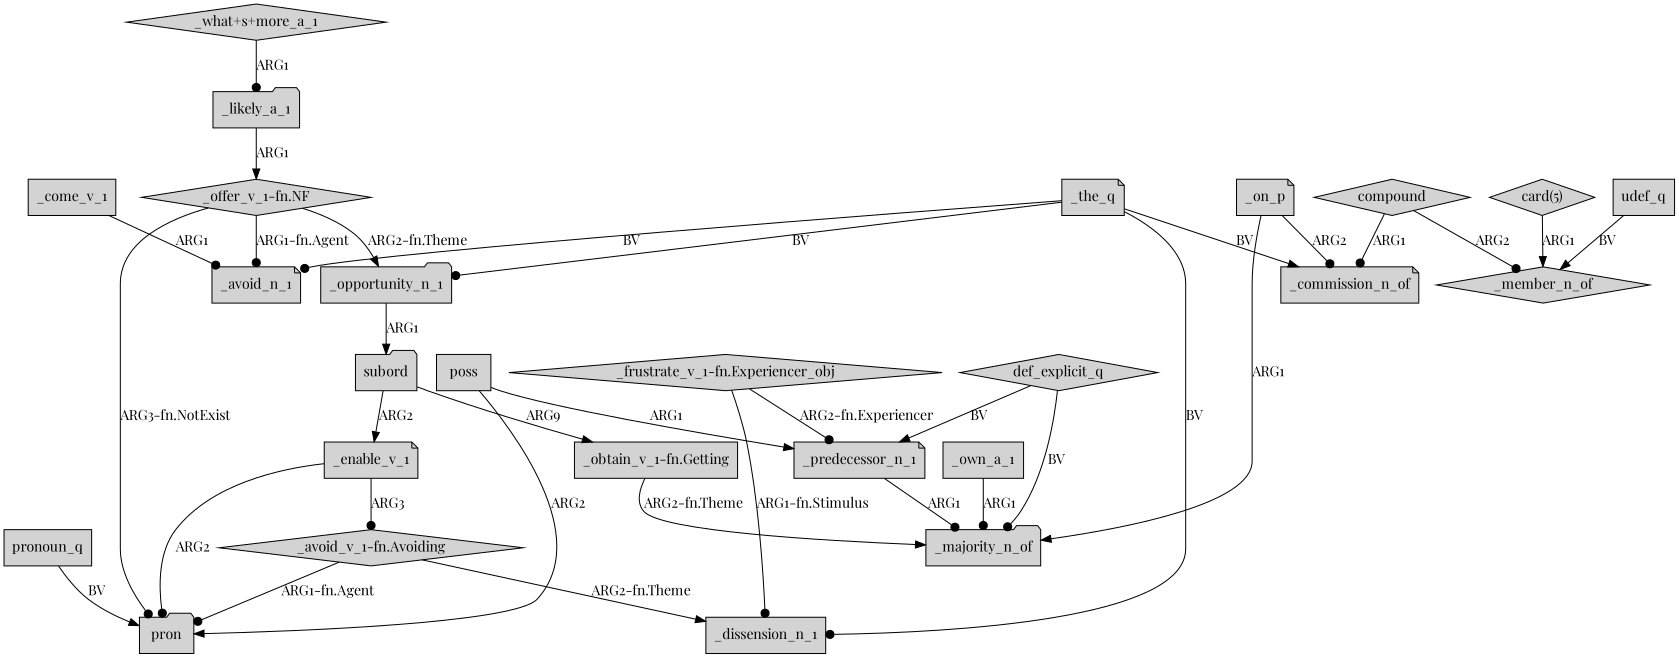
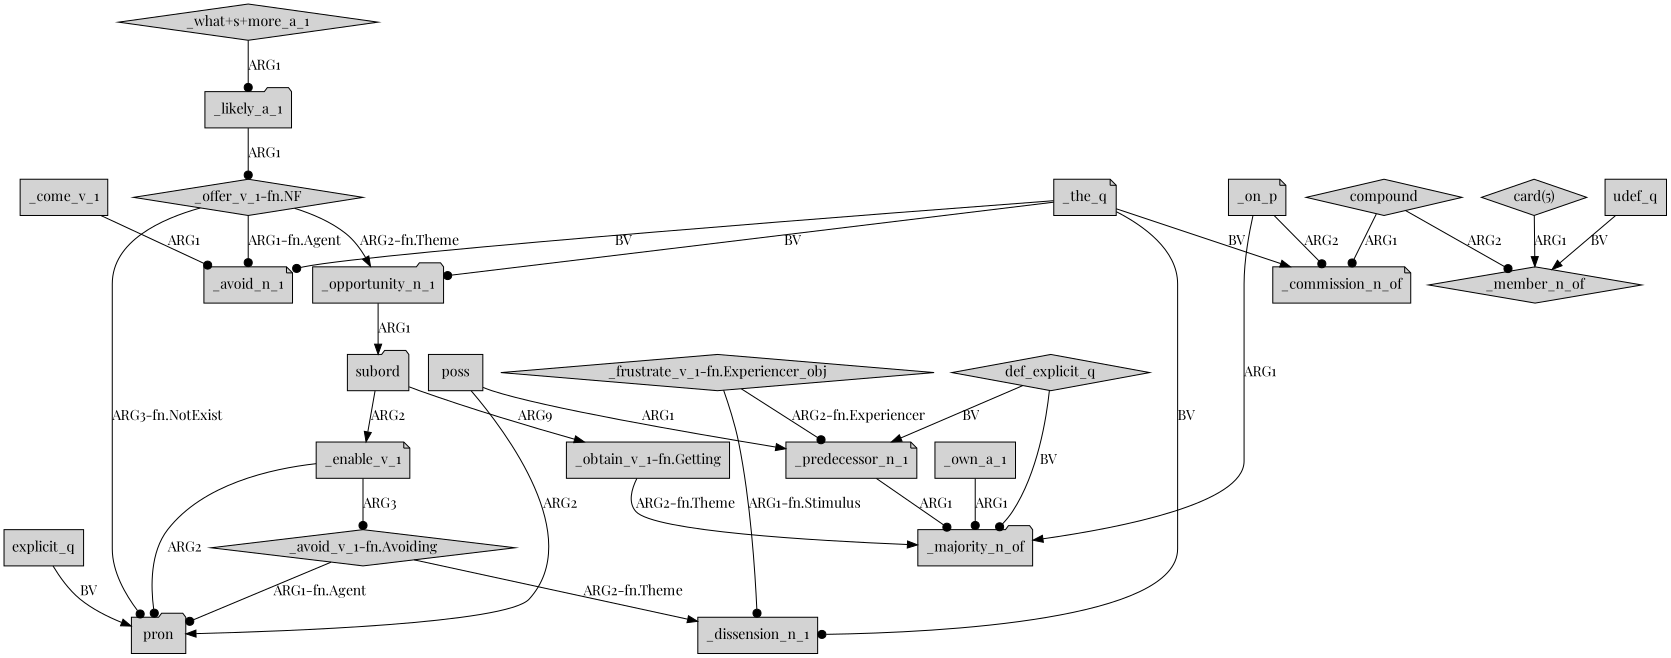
(256, 149) -> (248, 149)
(48, 548) -> (44, 548)
